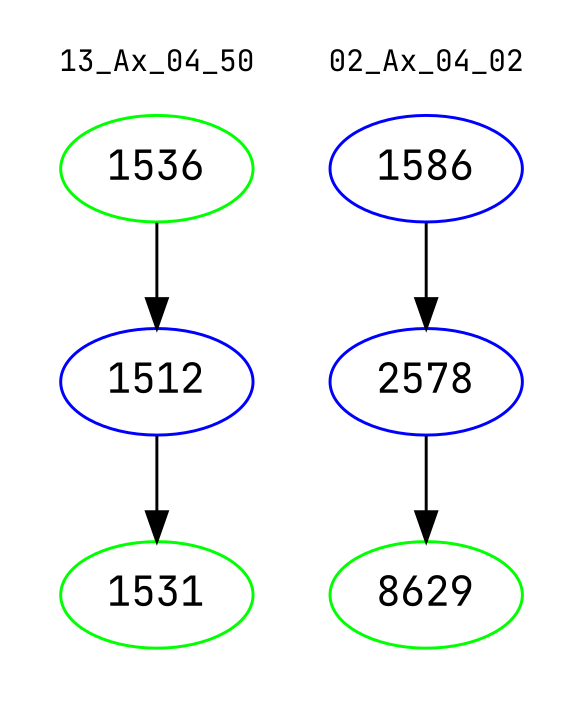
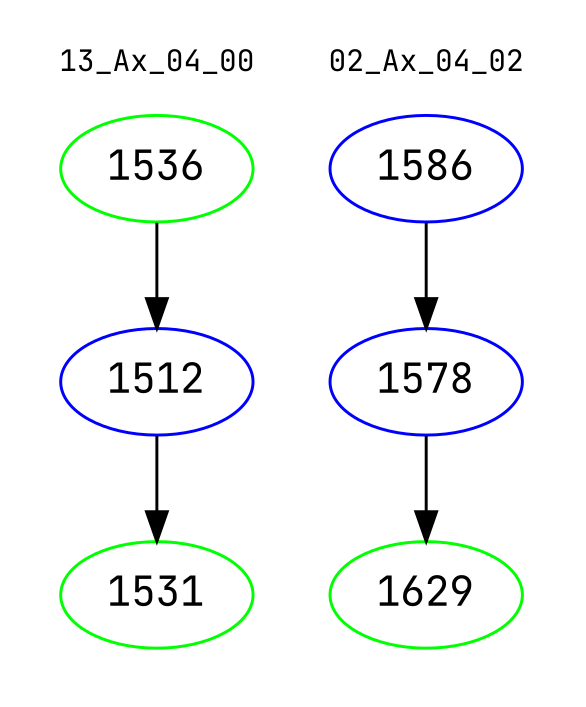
(158, 64) -> (158, 64)
(426, 382) -> (426, 382)
(426, 595) -> (426, 595)
